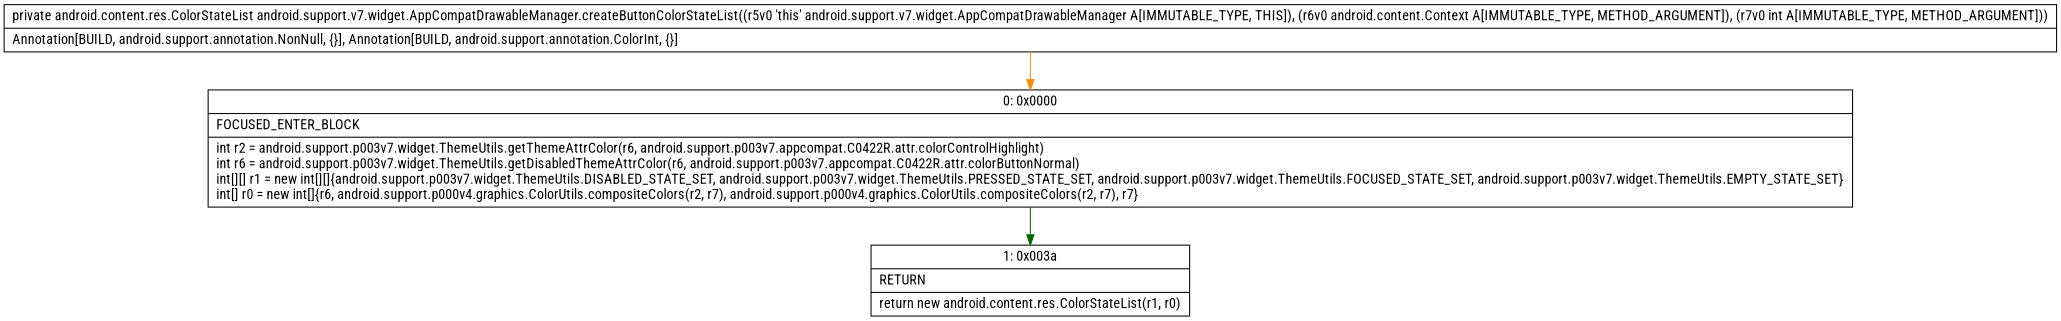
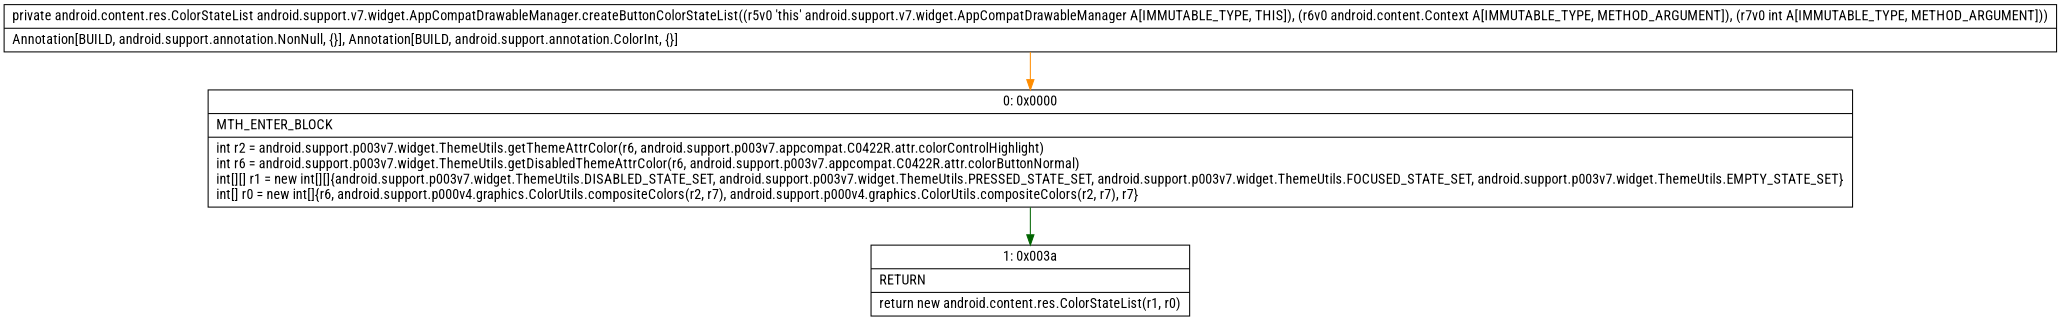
(288, 125) -> (275, 125)
